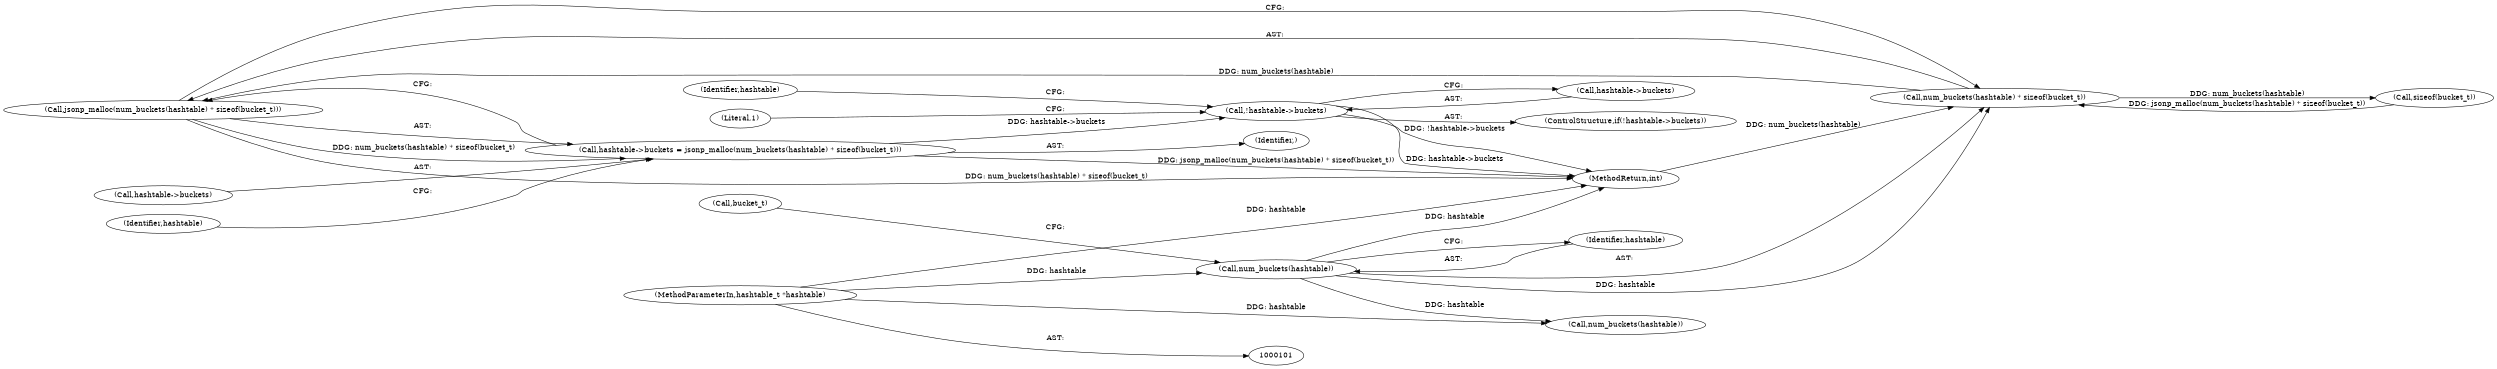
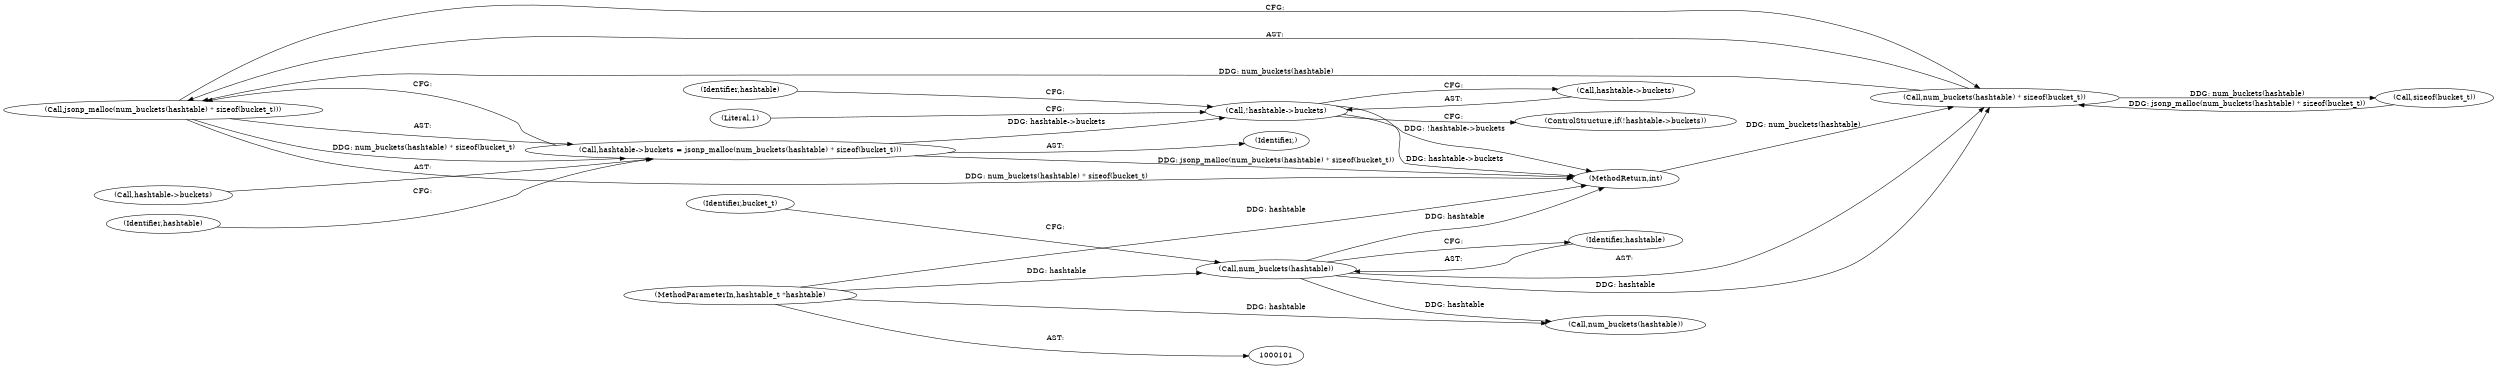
(1455, 117) -> (1455, 117)
(740, 204) -> (740, 204)
